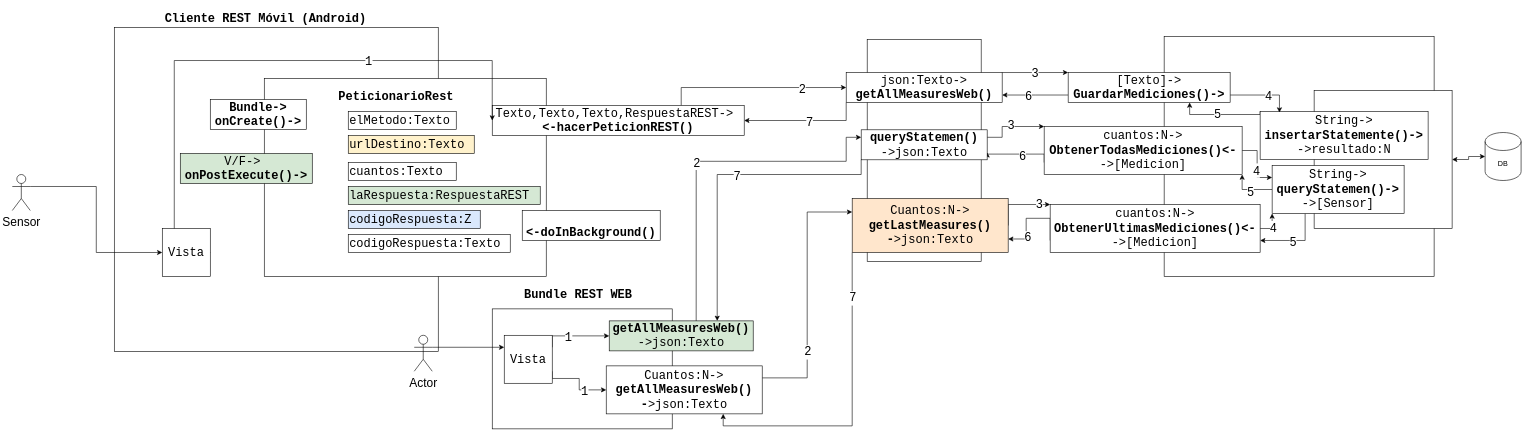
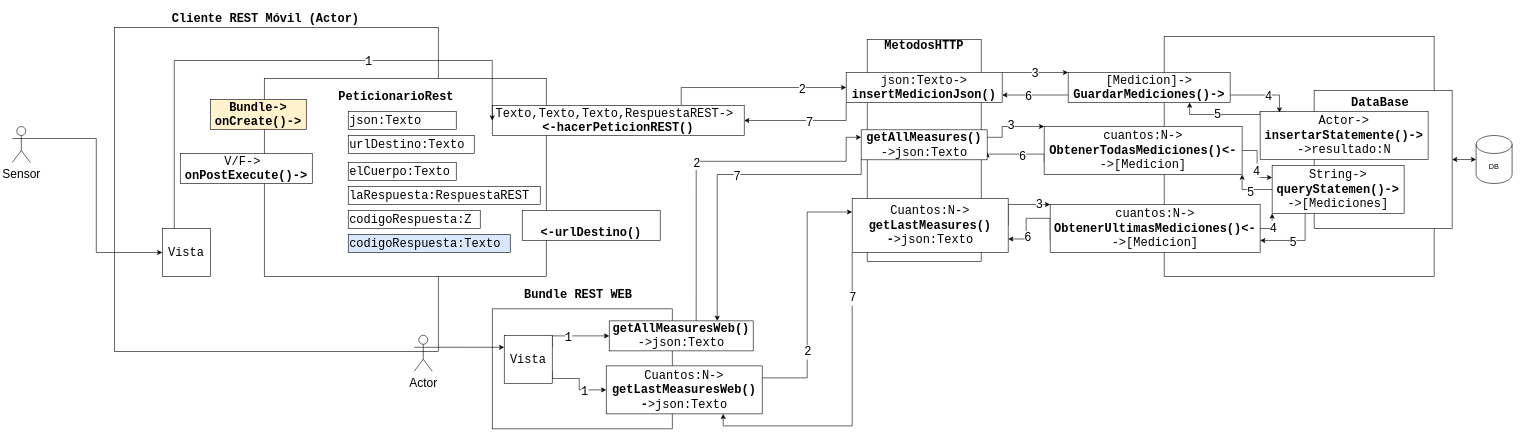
(266, 18) -> (266, 18)
none -> (924, 45)
(924, 87) -> (924, 87)
(1149, 87) -> (1149, 87)
none -> (1380, 102)
(258, 114) -> (258, 114)
(393, 120) -> (382, 120)
(1344, 135) -> (1344, 135)
(411, 144) -> (411, 144)
(924, 145) -> (924, 145)
(1503, 156) -> (1494, 159)
(246, 168) -> (246, 168)
(392, 171) -> (393, 171)
(1338, 189) -> (1338, 189)
(21, 192) -> (21, 144)
(444, 195) -> (444, 195)
(414, 219) -> (414, 219)
(591, 225) -> (591, 225)
(930, 225) -> (930, 225)
(429, 243) -> (429, 243)
(681, 336) -> (681, 336)
(684, 390) -> (684, 390)
